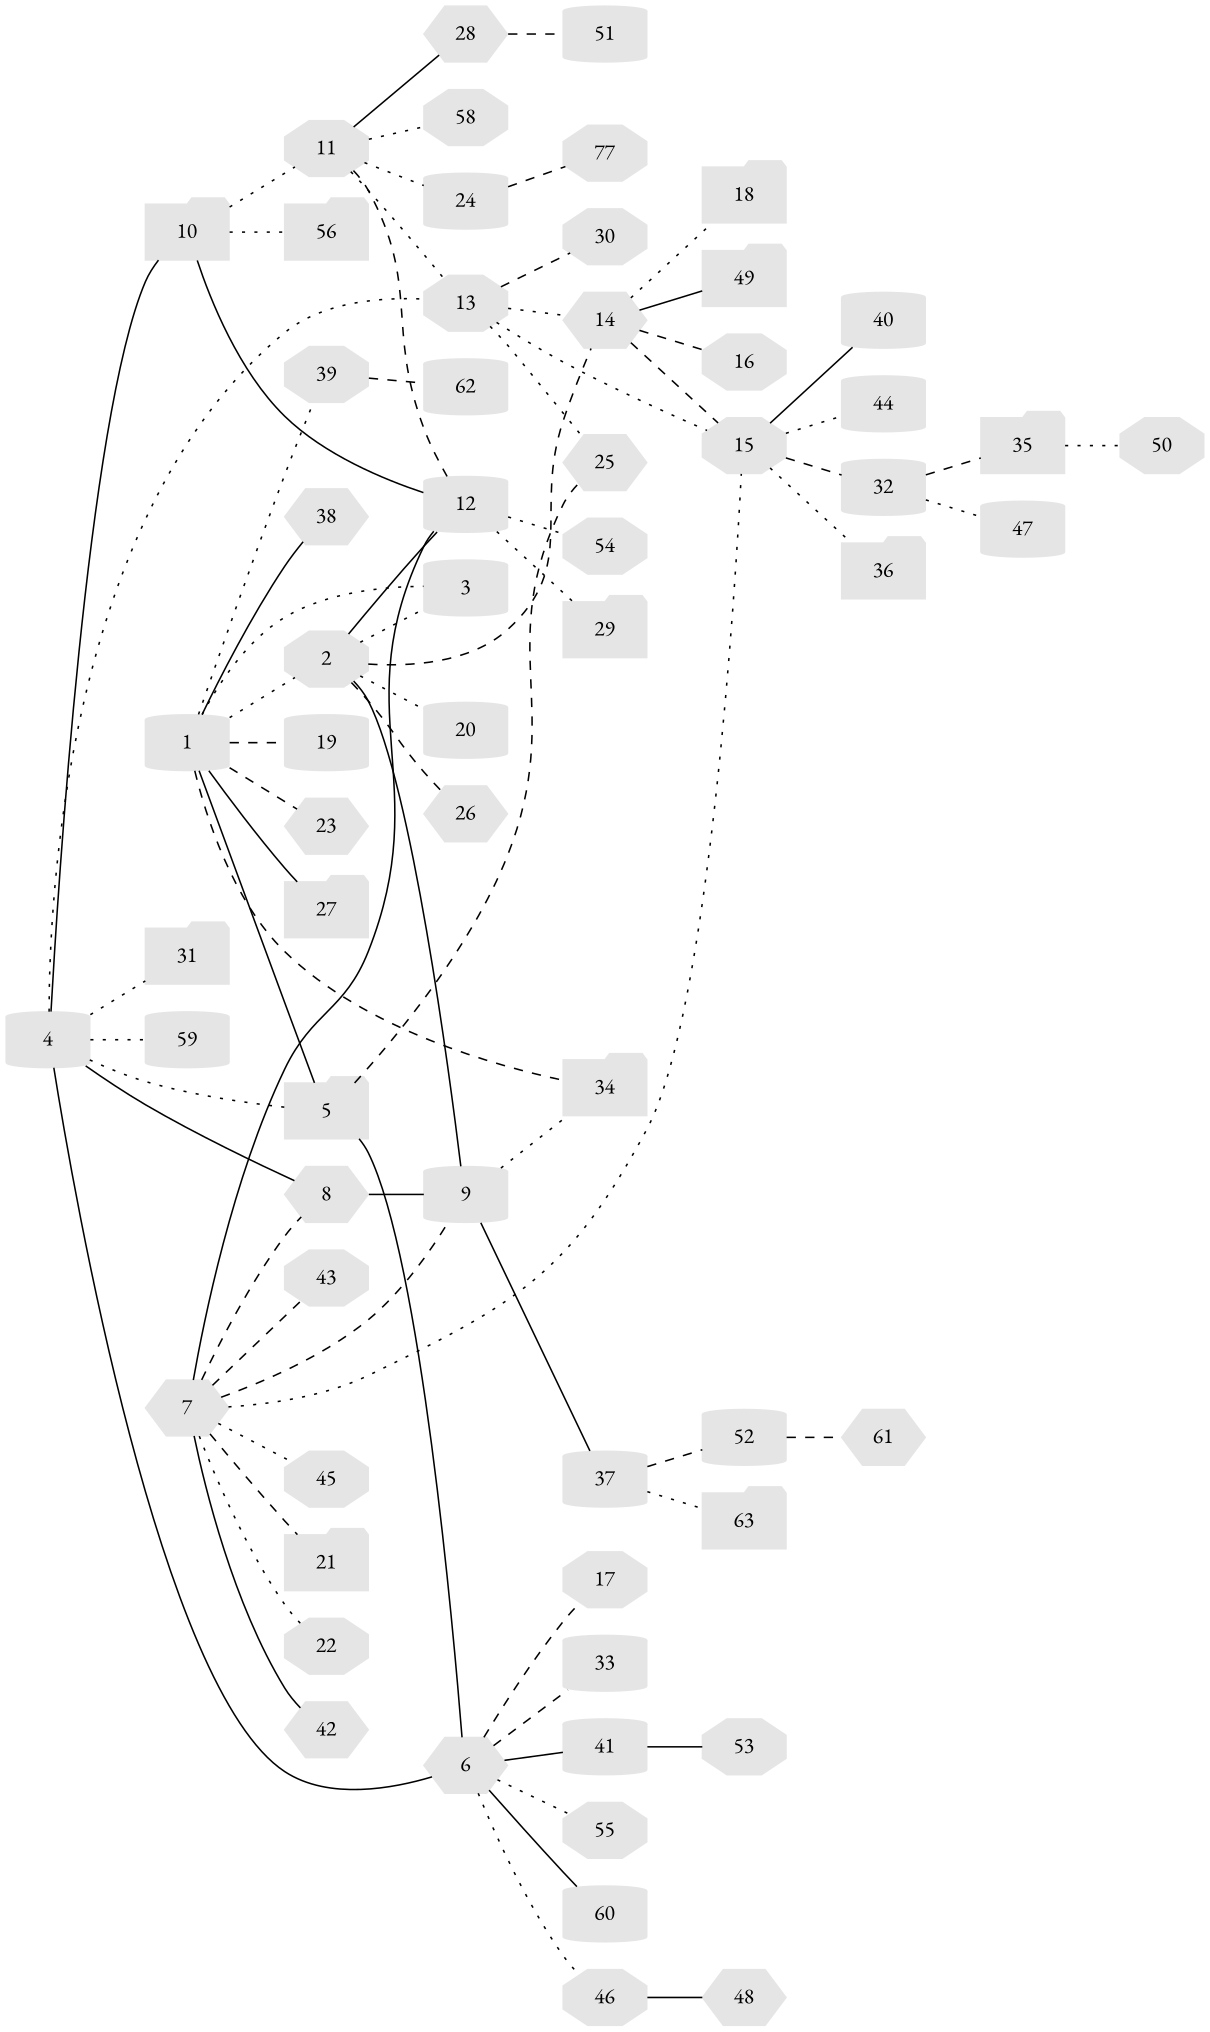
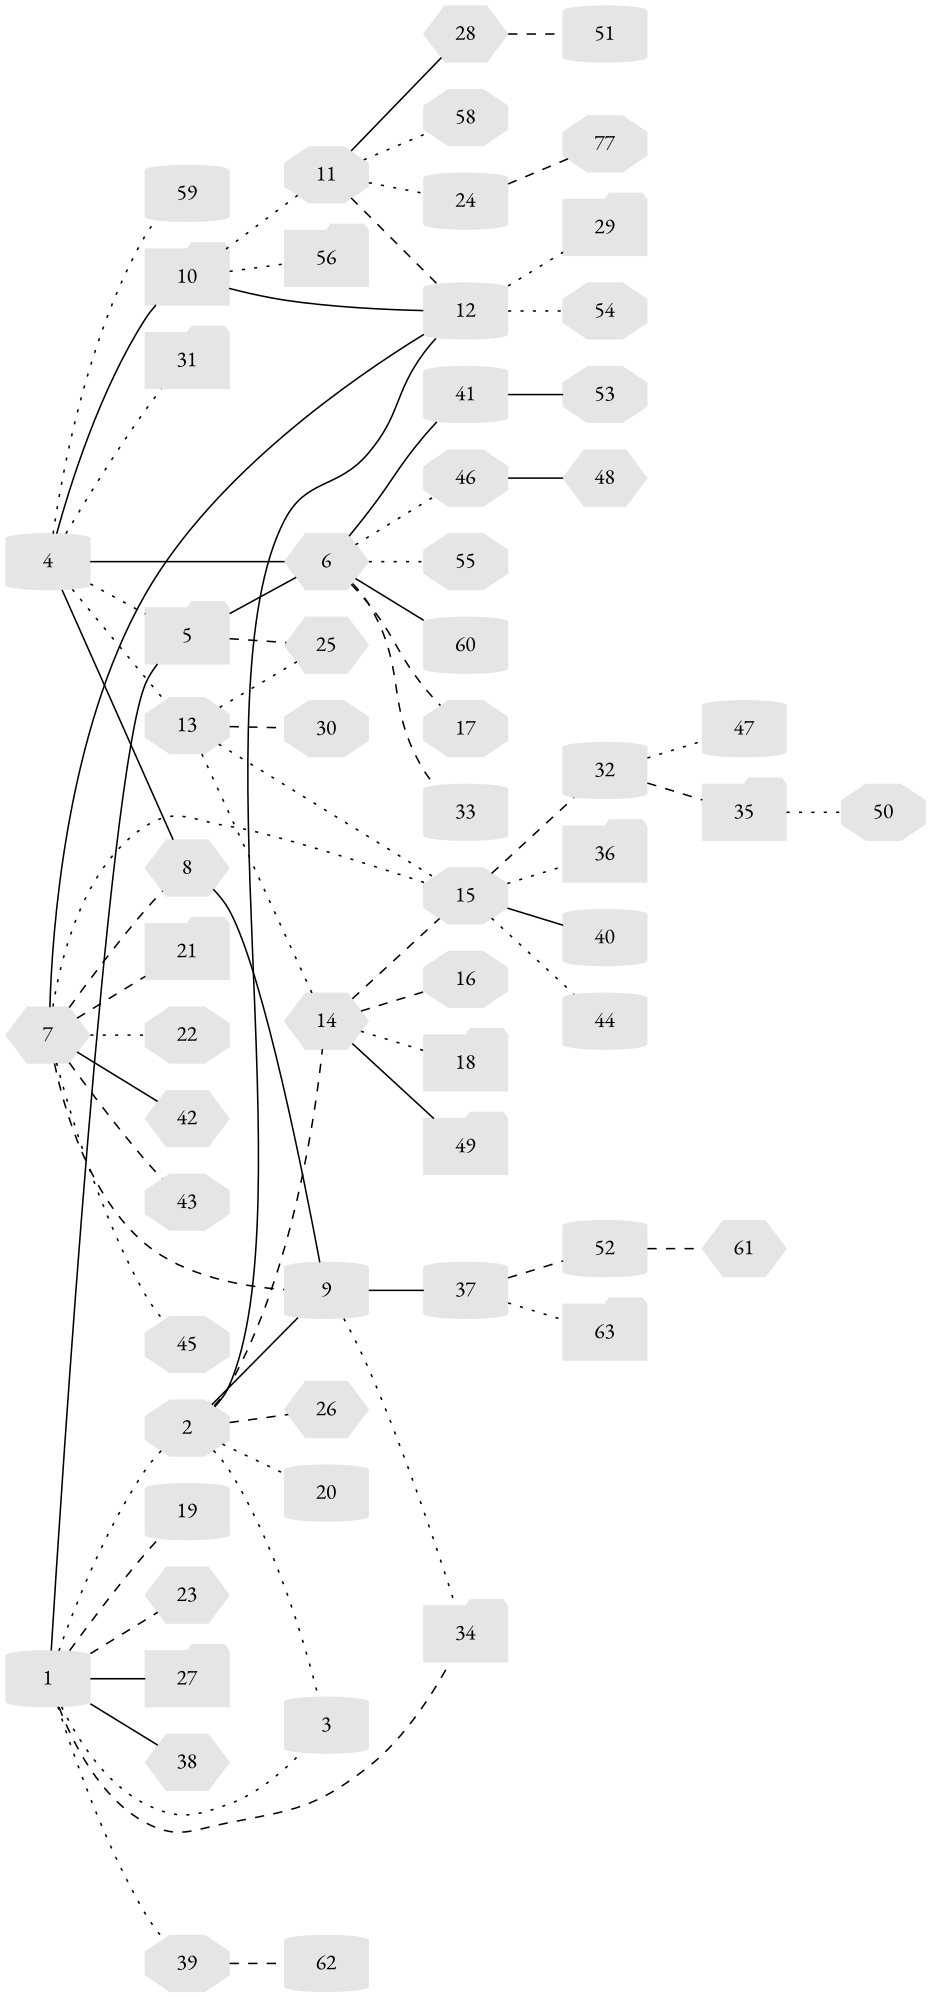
(398, 224) -> none
